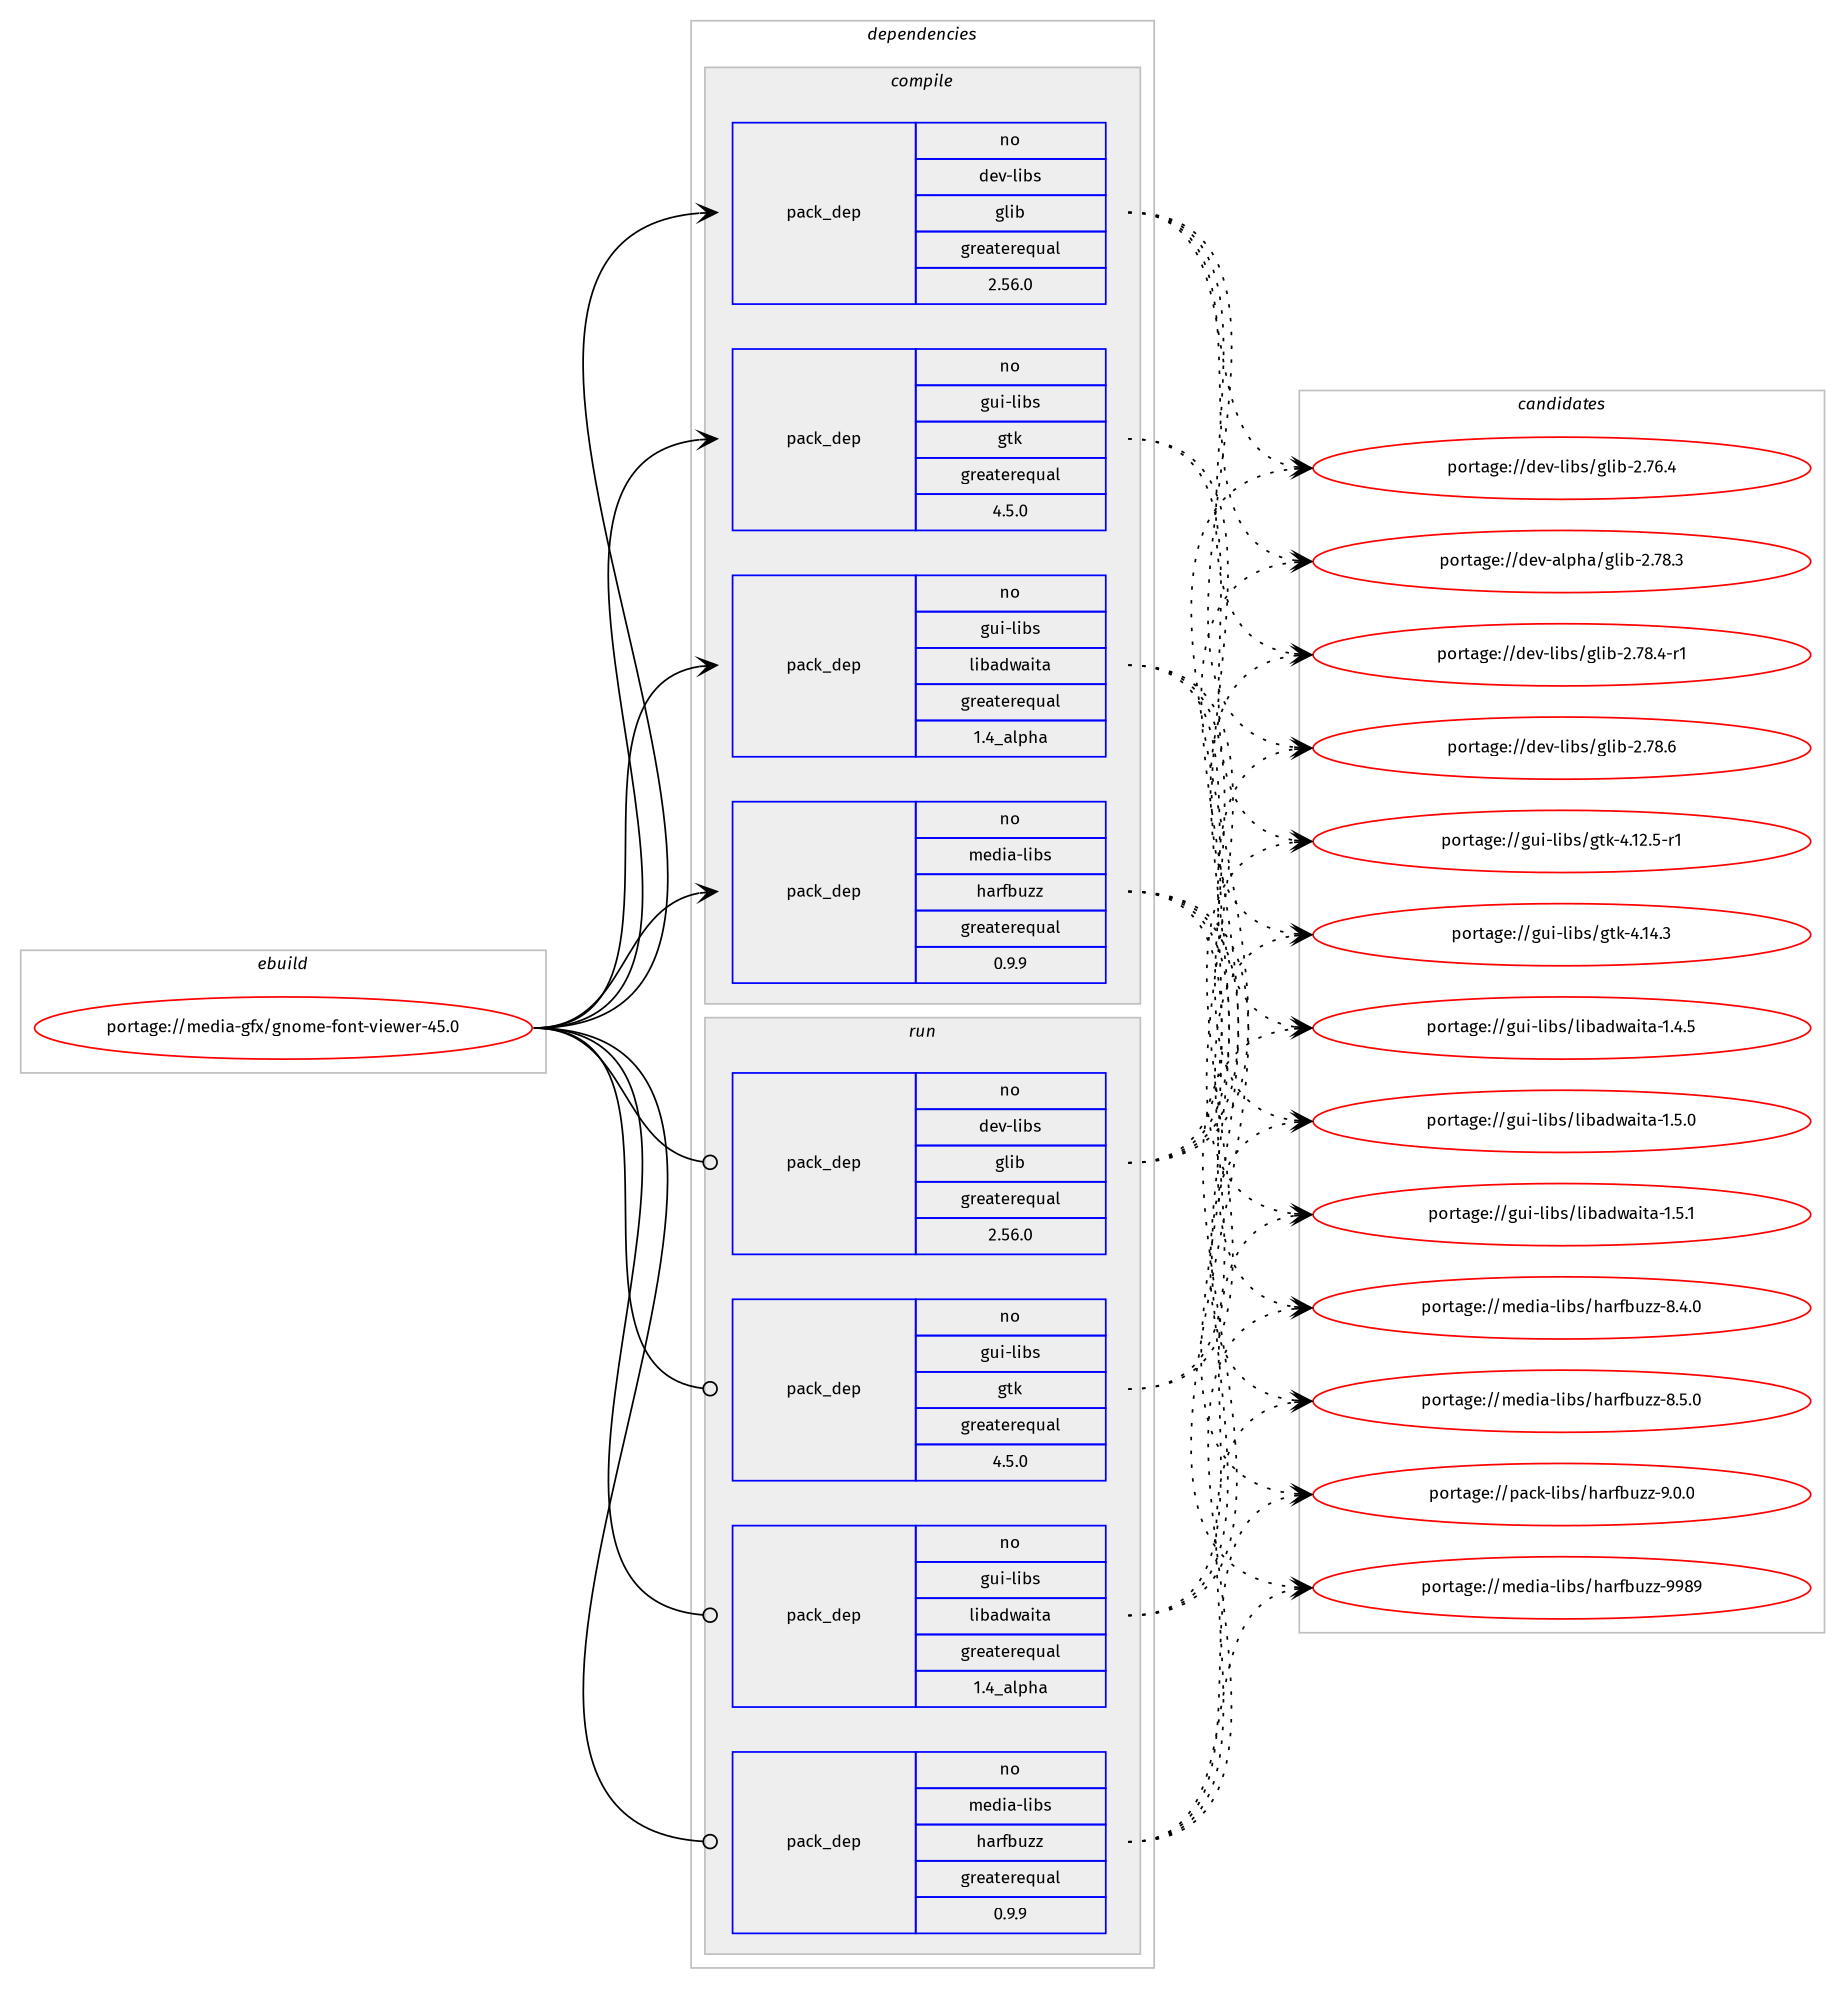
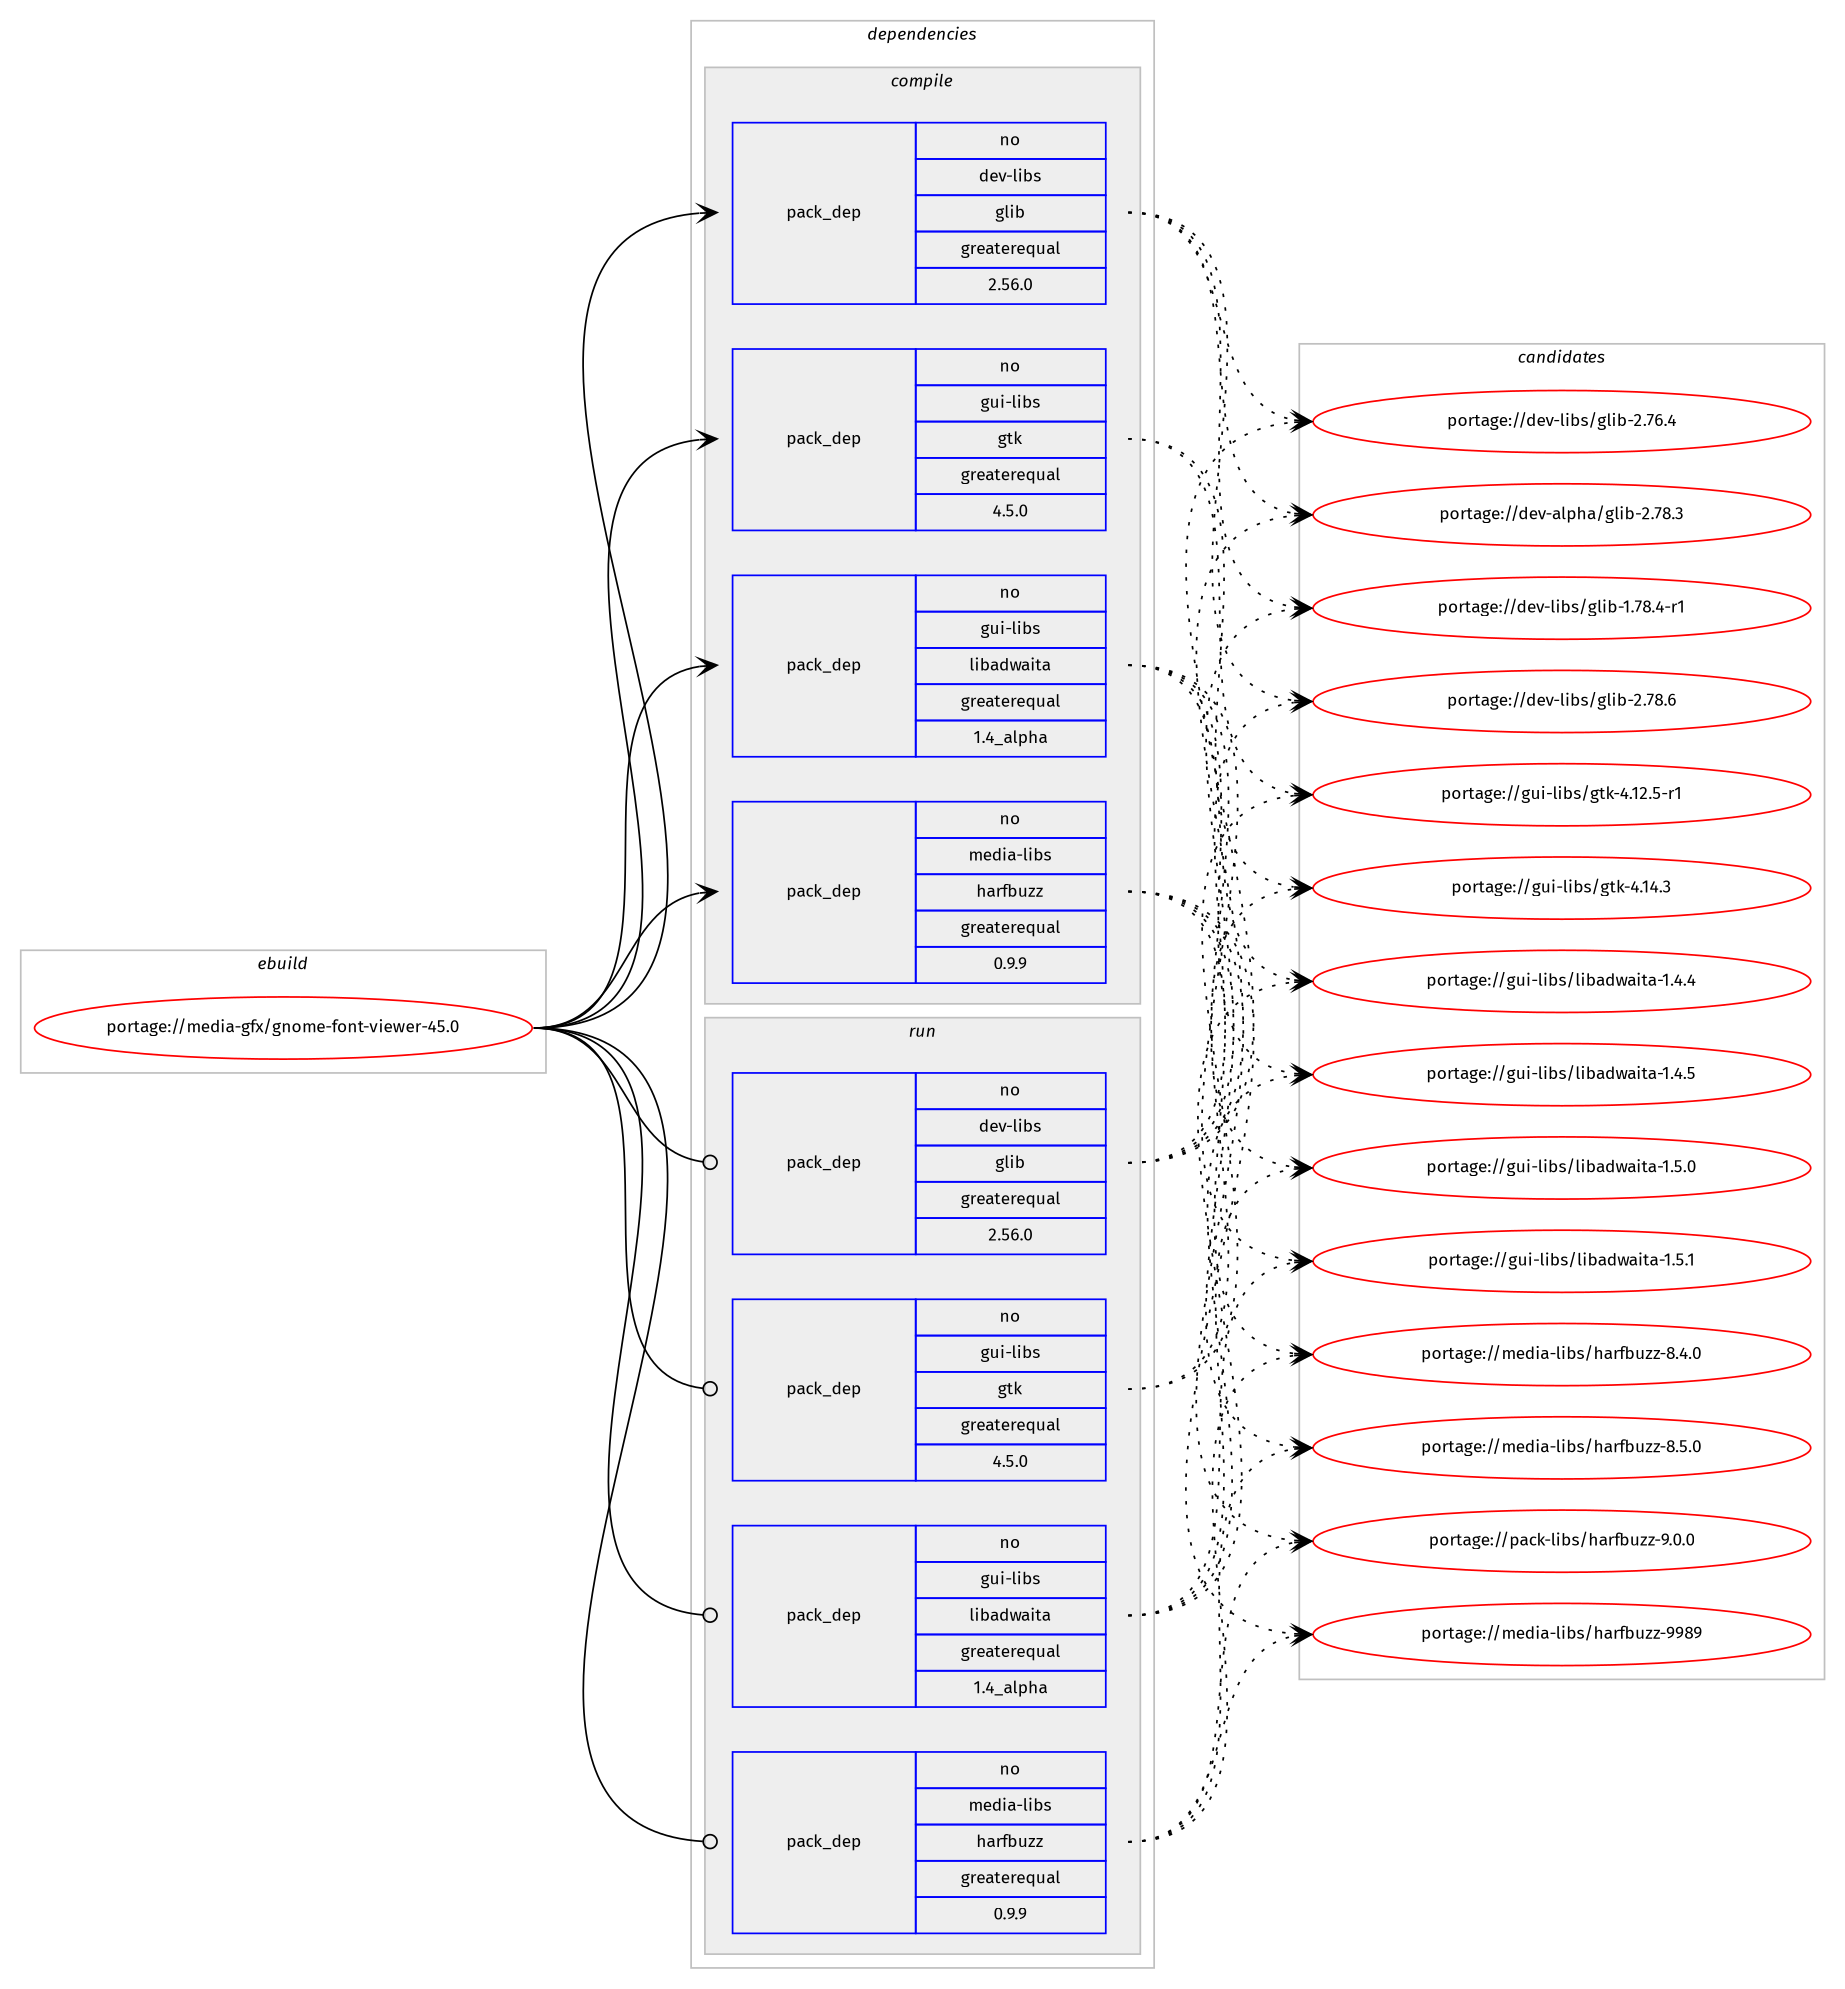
(1562, 655) -> (1562, 608)
none -> (1562, 981)
